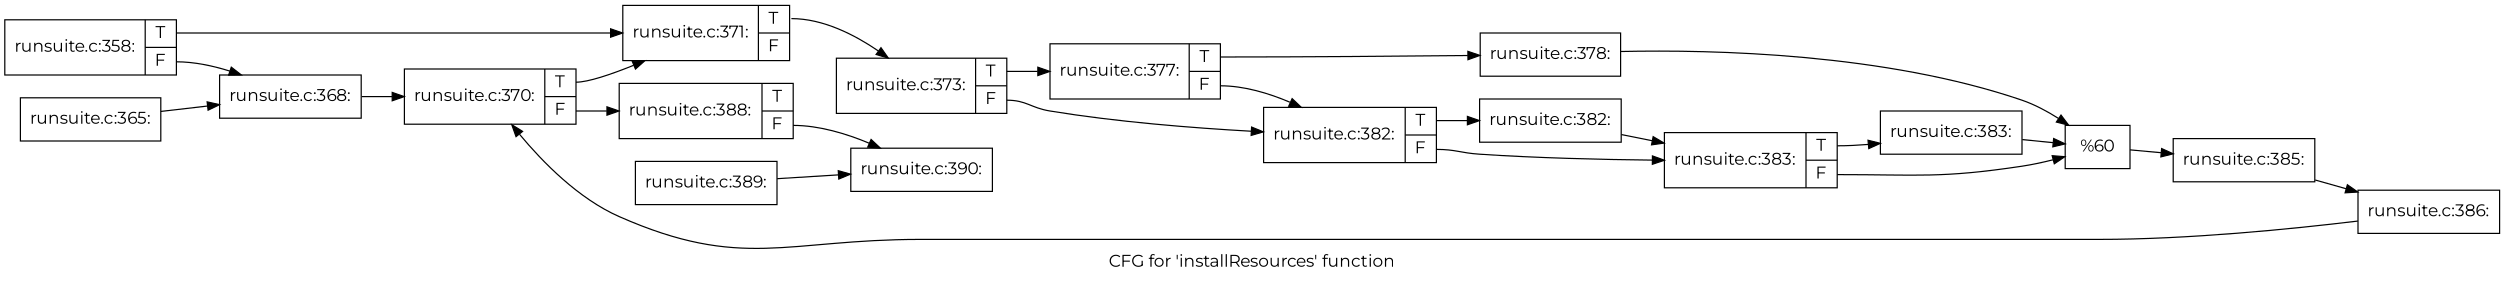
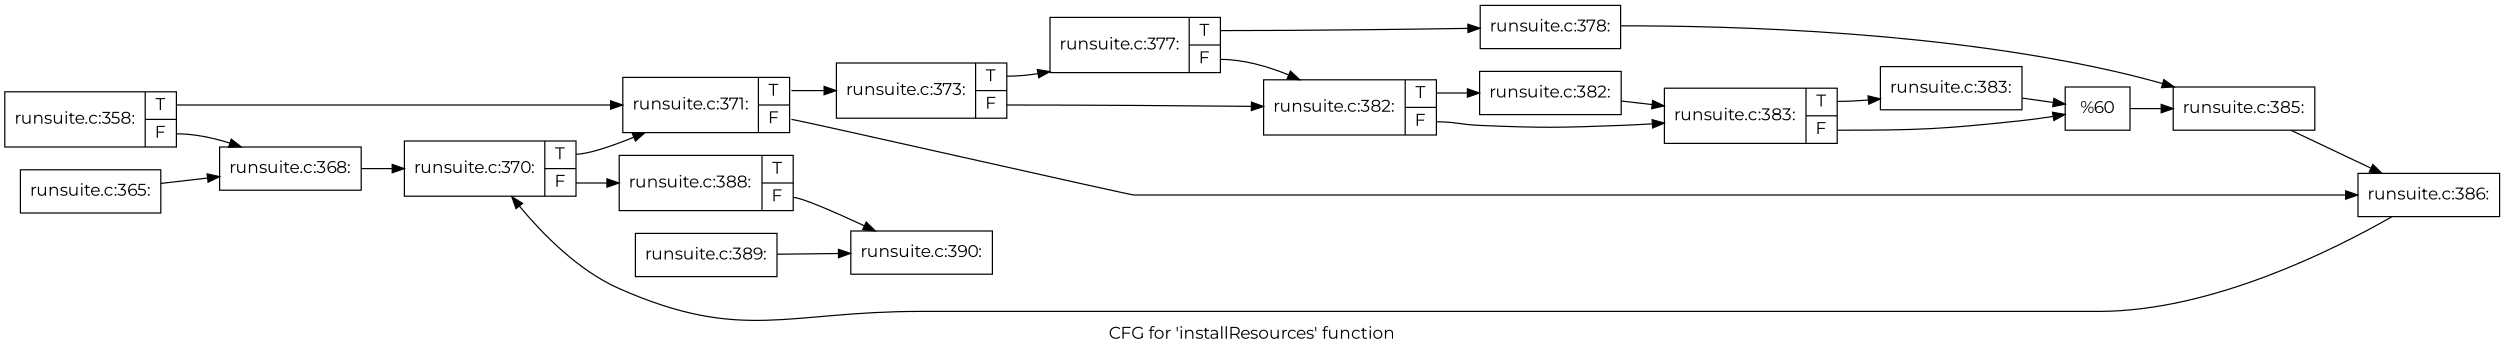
(1844, 62) -> (1894, 38)
none -> (1564, 195)
